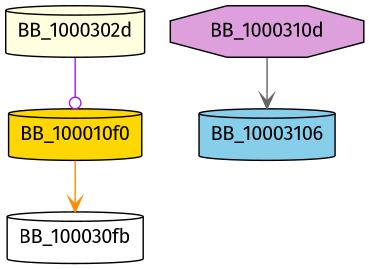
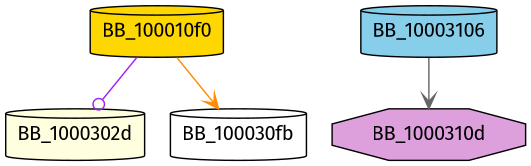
(267, 76) -> (429, 76)
(75, 77) -> (120, 79)
